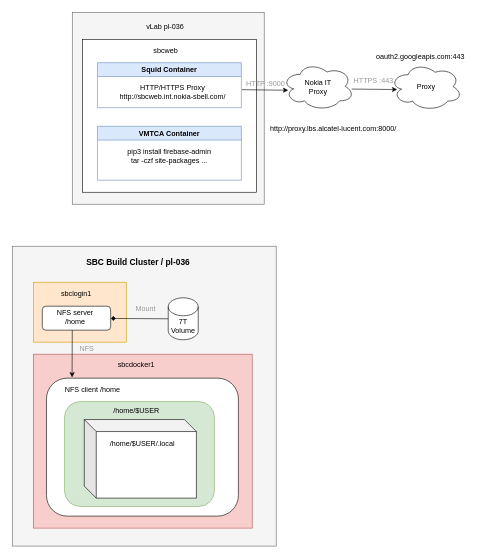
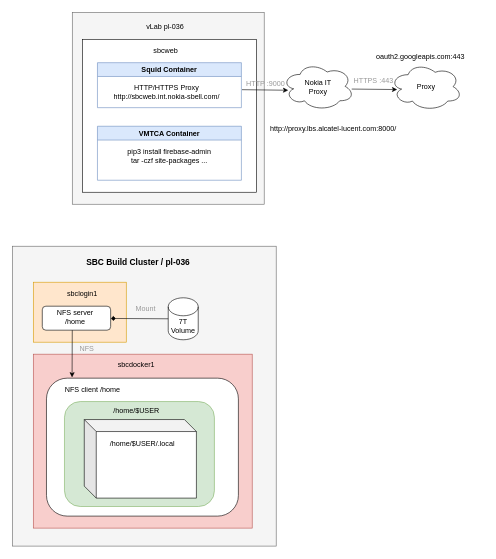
(173, 92) -> (167, 92)
(77, 294) -> (83, 294)
